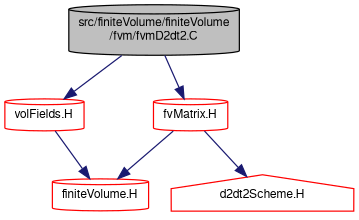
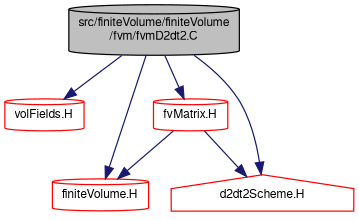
none -> (239, 101)
(69, 150) -> (128, 111)
